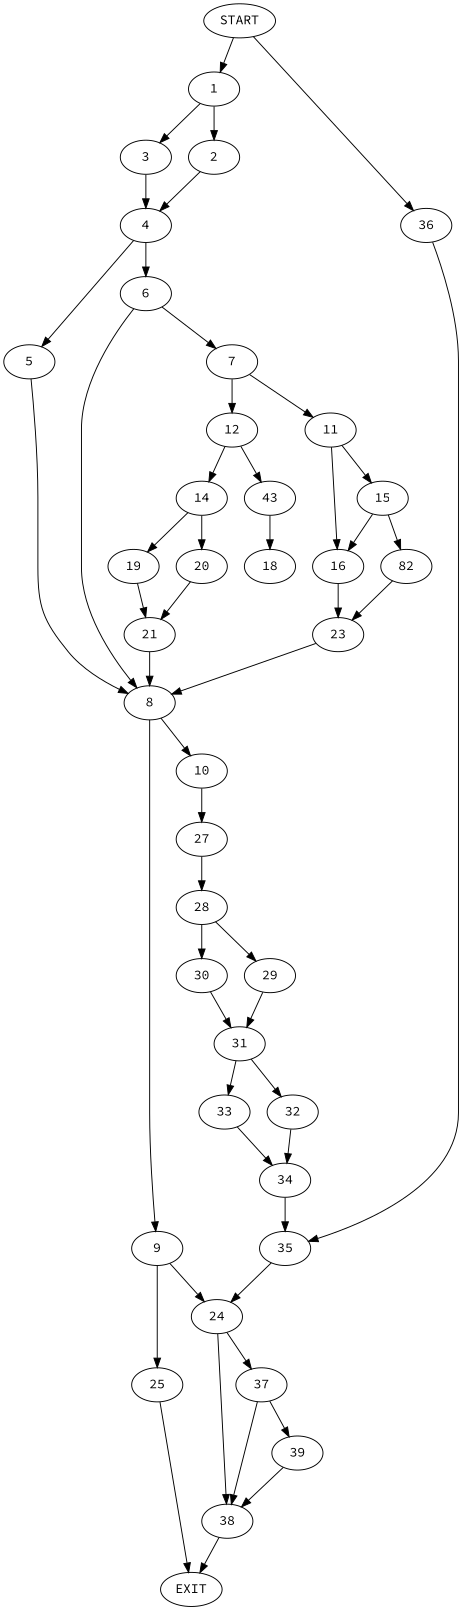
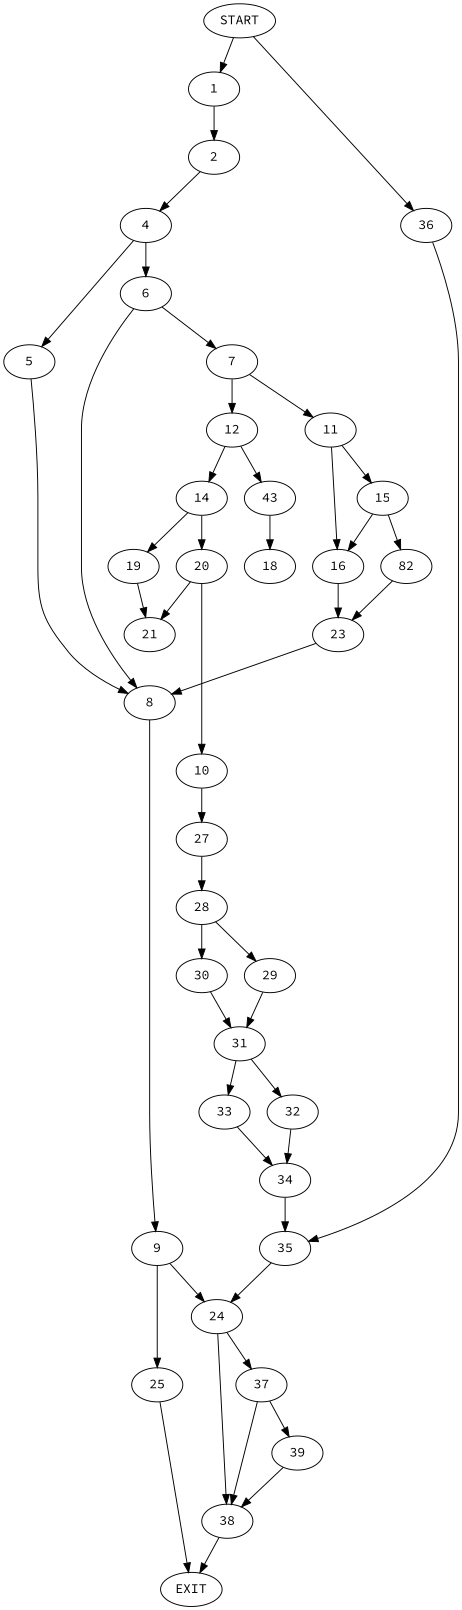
(146, 157) -> none
(150, 664) -> none
(173, 733) -> (202, 664)
